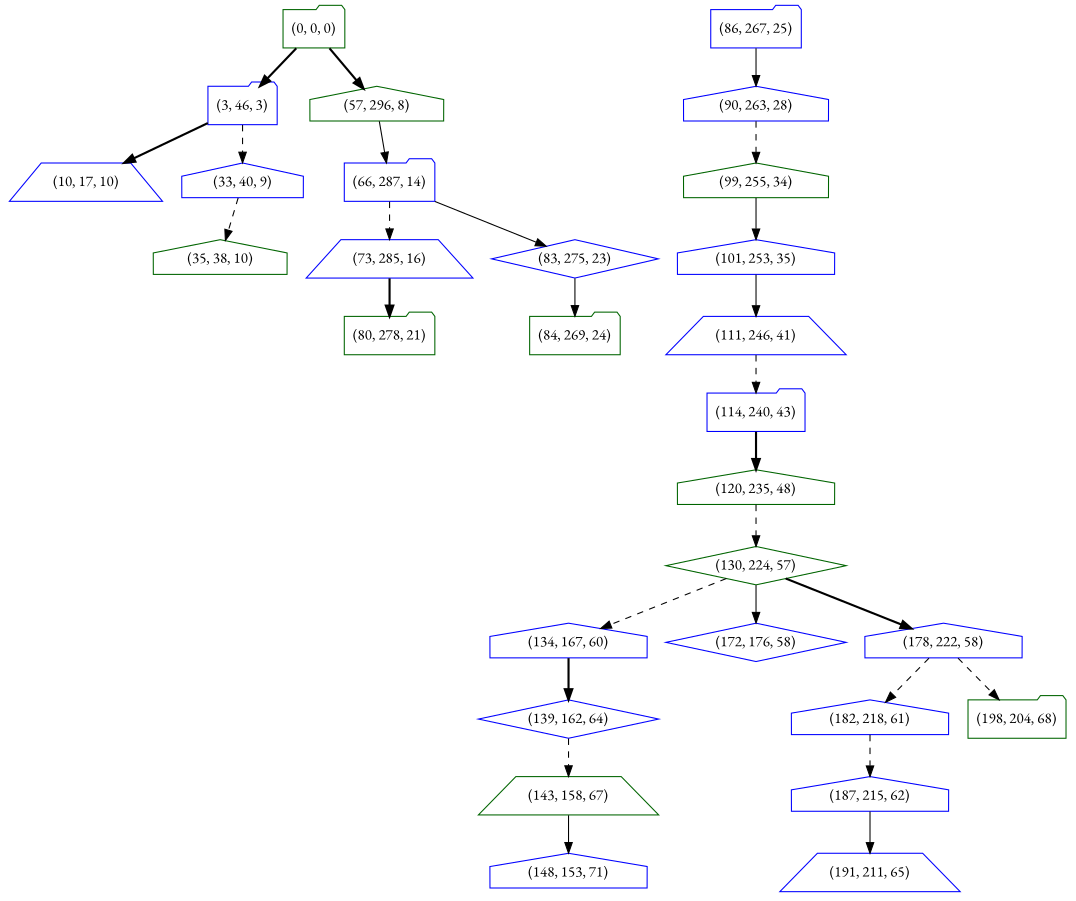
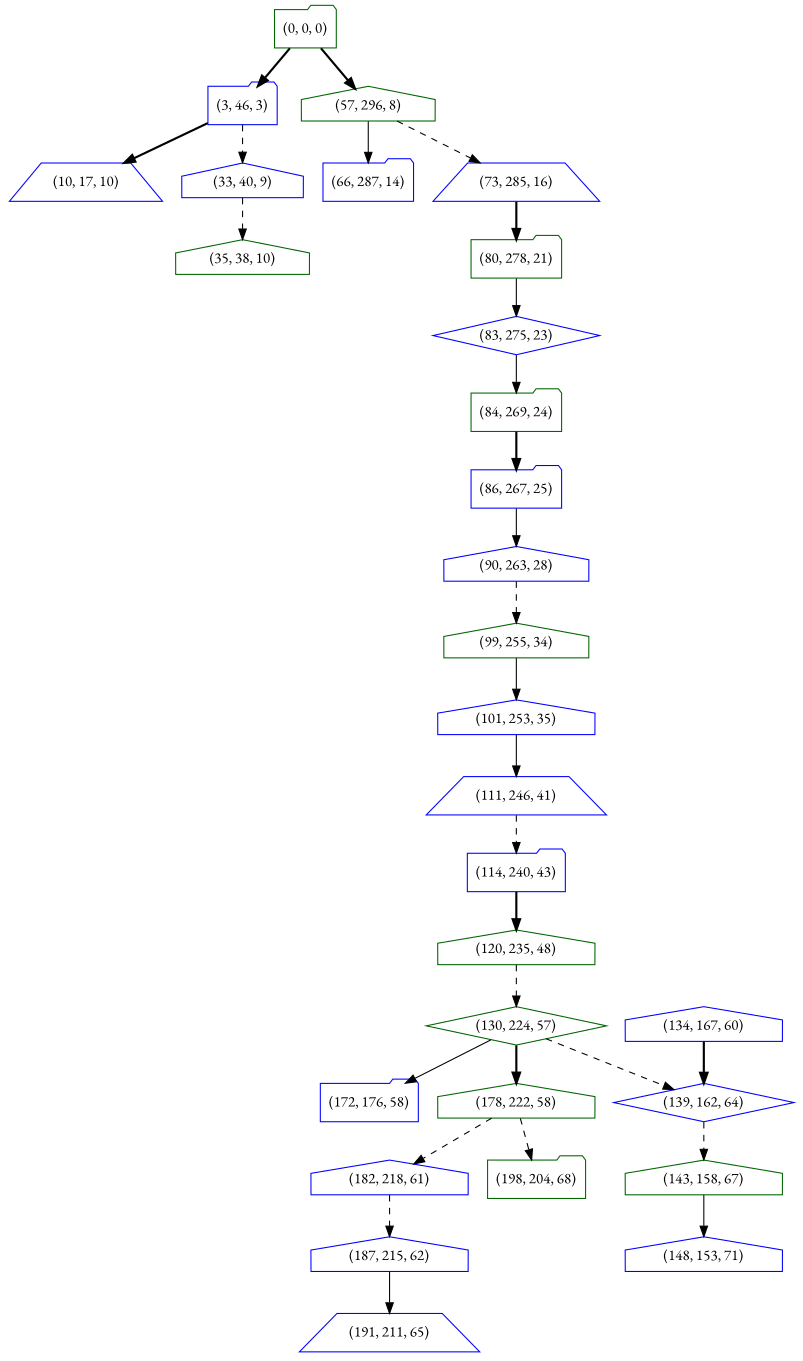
(390, 215) -> (434, 140)
(486, 222) -> (516, 292)
none -> (516, 445)
(668, 602) -> (605, 1062)
(756, 642) -> (369, 1103)
(944, 642) -> (516, 1103)
(569, 796) -> (704, 1179)
